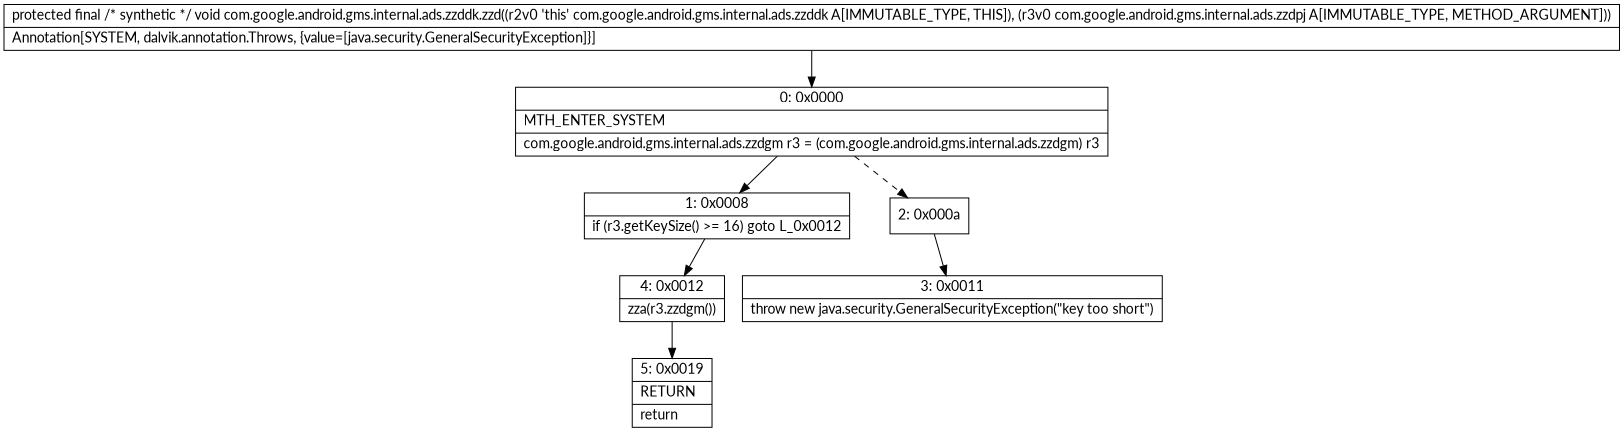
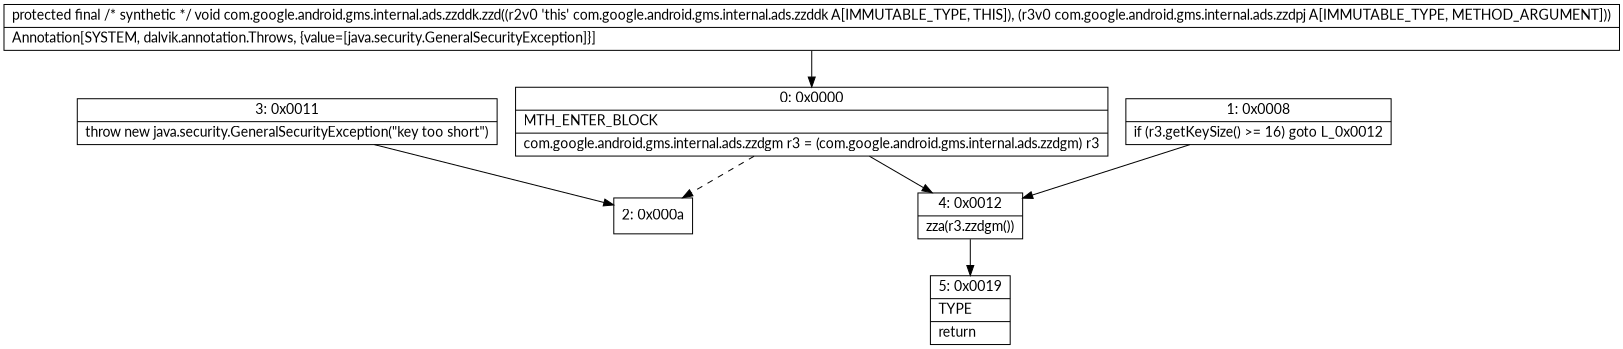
(594, 121) -> (591, 121)
(762, 171) -> (896, 172)
(939, 250) -> (489, 174)
(668, 392) -> (955, 310)
